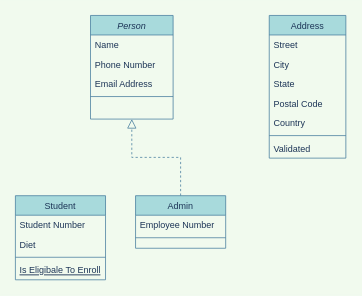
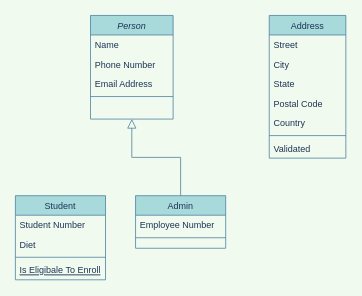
(161, 157) -> (161, 157)
